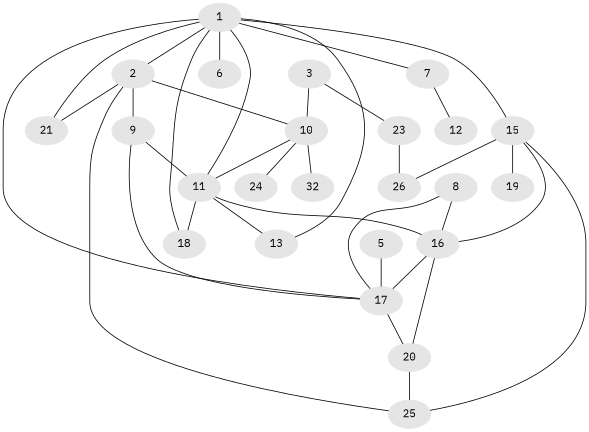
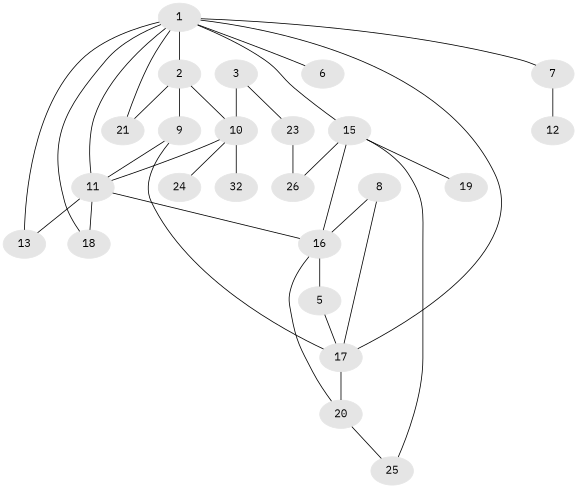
(410, 272) -> (320, 273)
(123, 342) -> none
